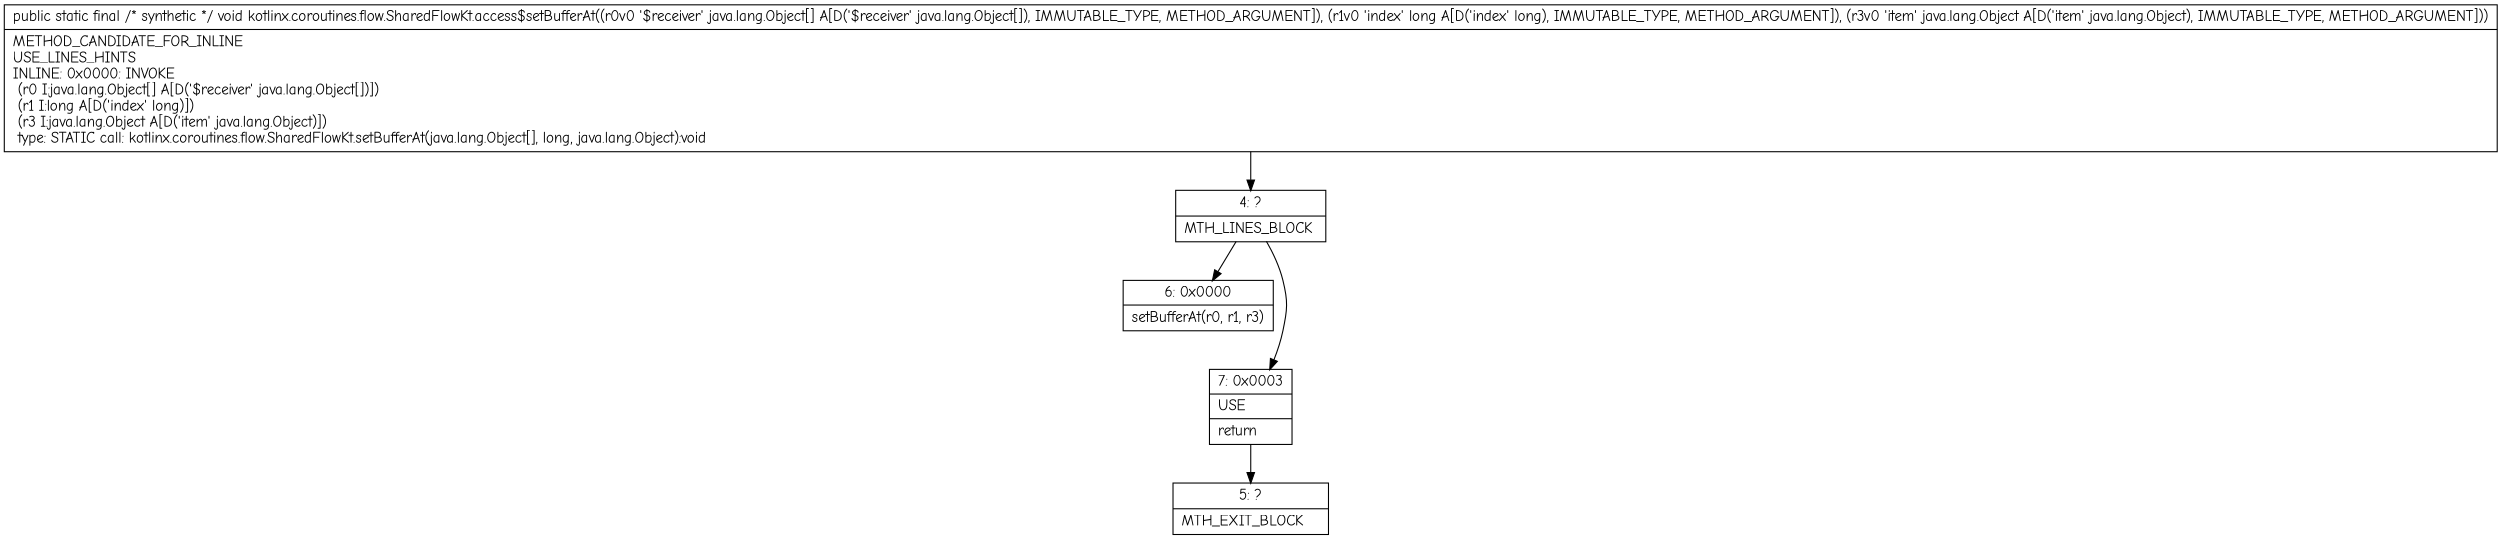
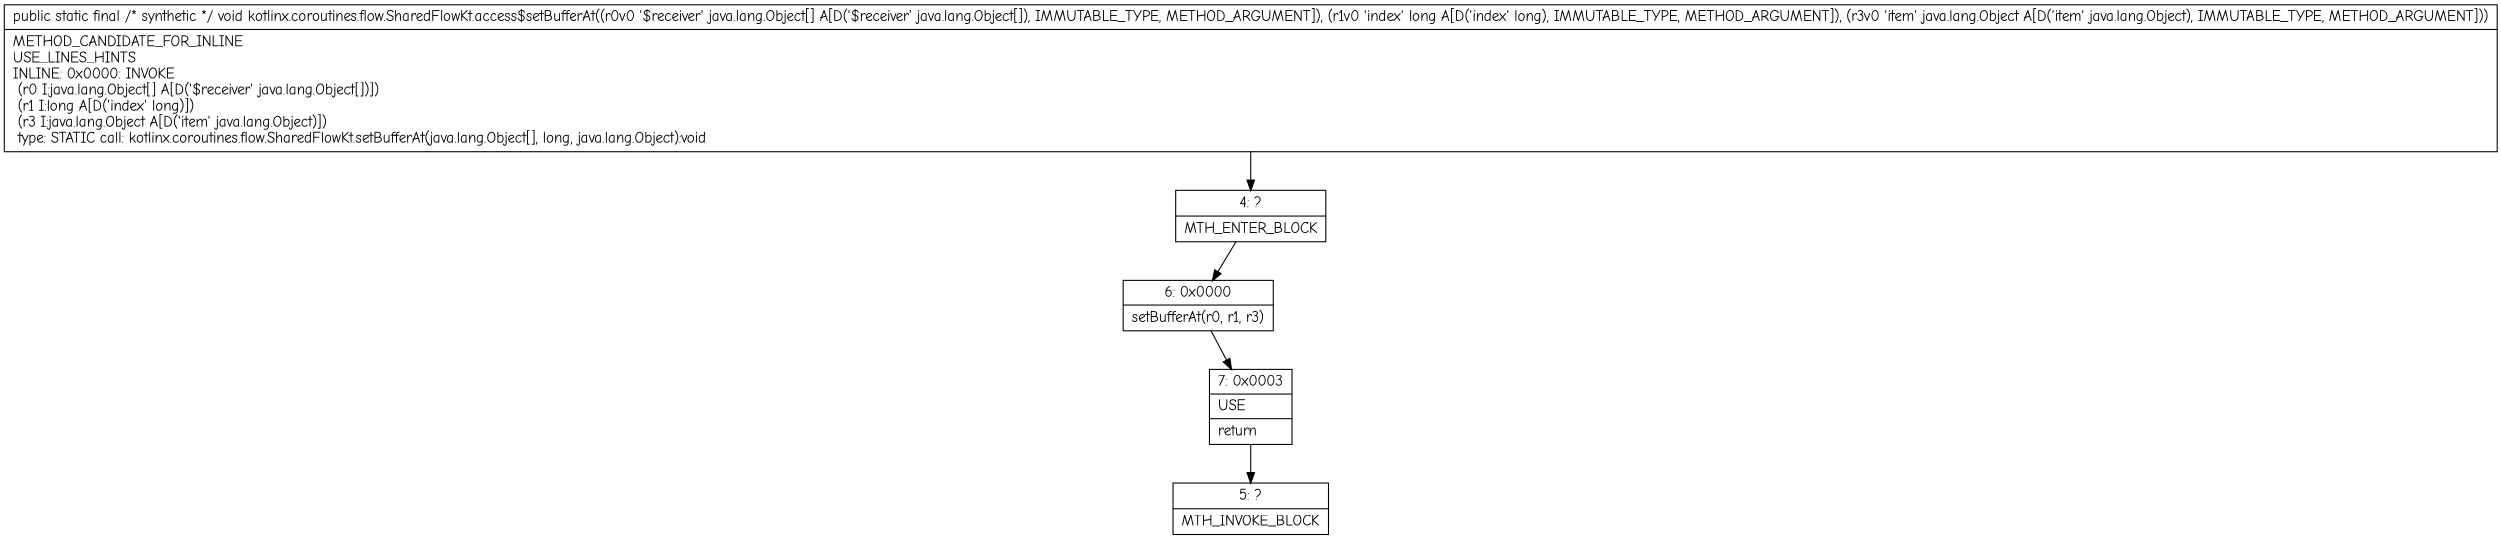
(1249, 228) -> (1251, 228)
(1286, 300) -> (1219, 345)
(1243, 521) -> (1251, 521)
